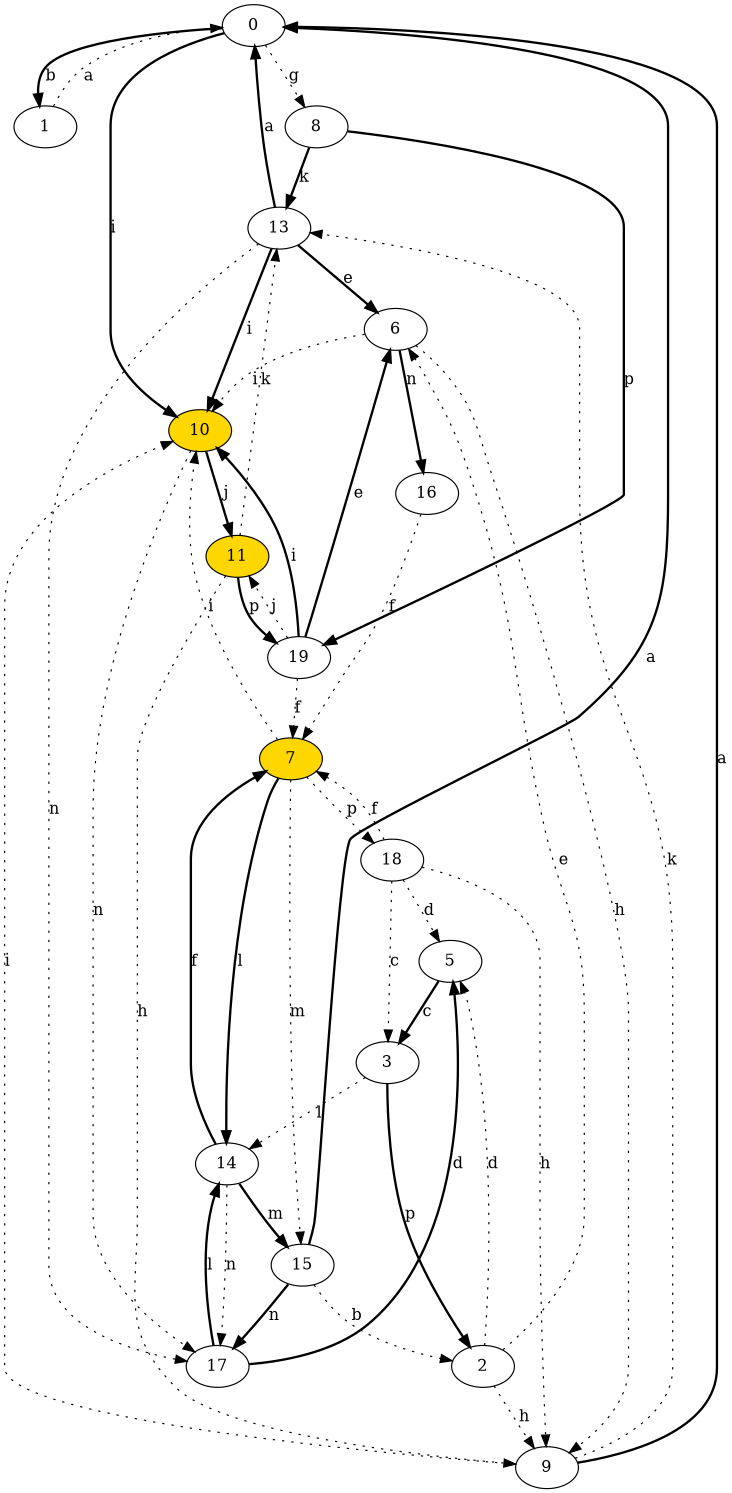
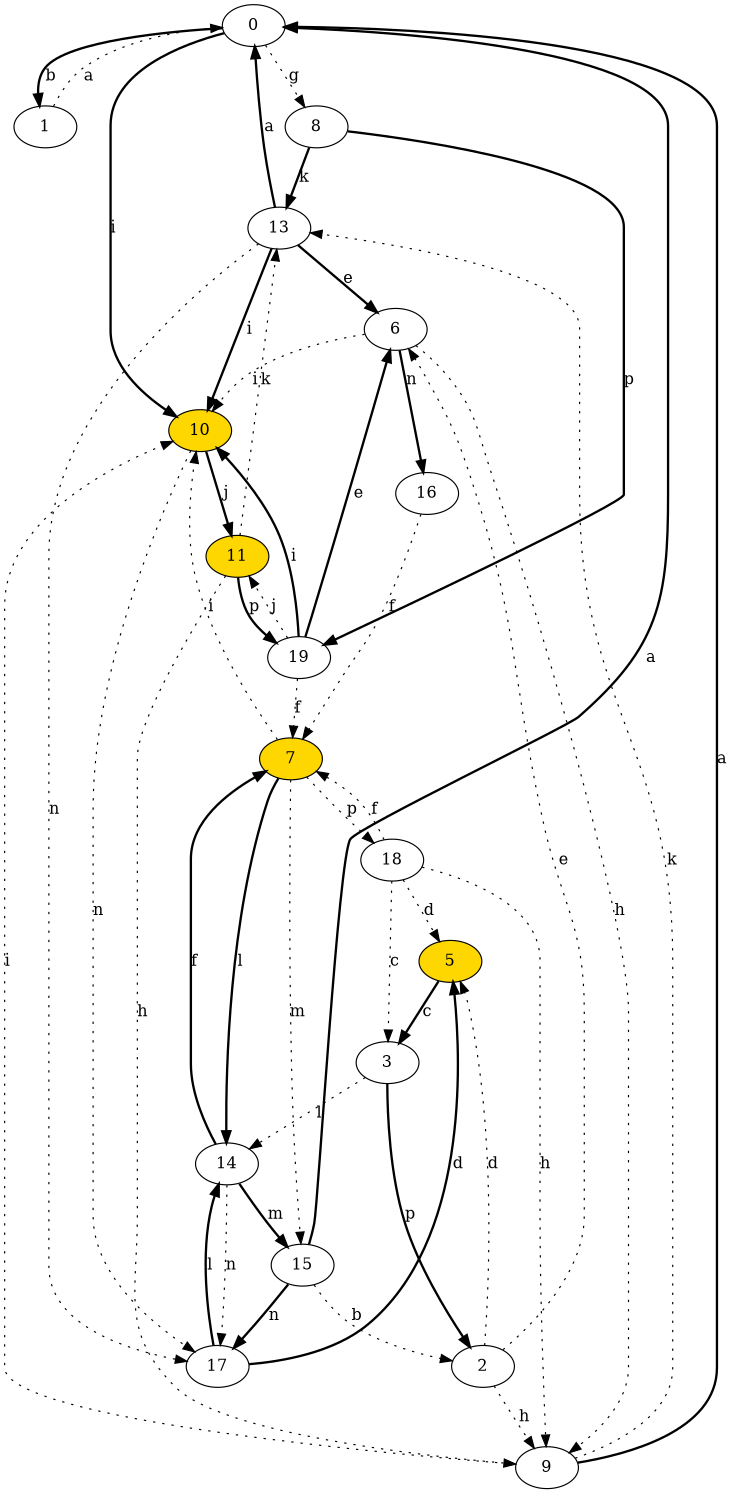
(450, 961) -> (450, 961)
